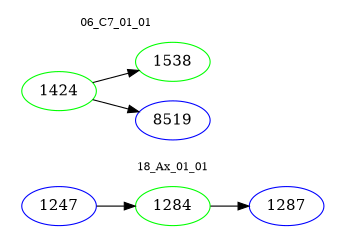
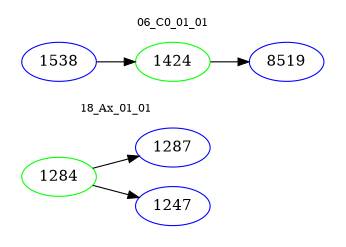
(116, 23) -> (173, 23)
(173, 62) -> (59, 62)
(111, 78) -> (110, 62)
(110, 206) -> (111, 190)
